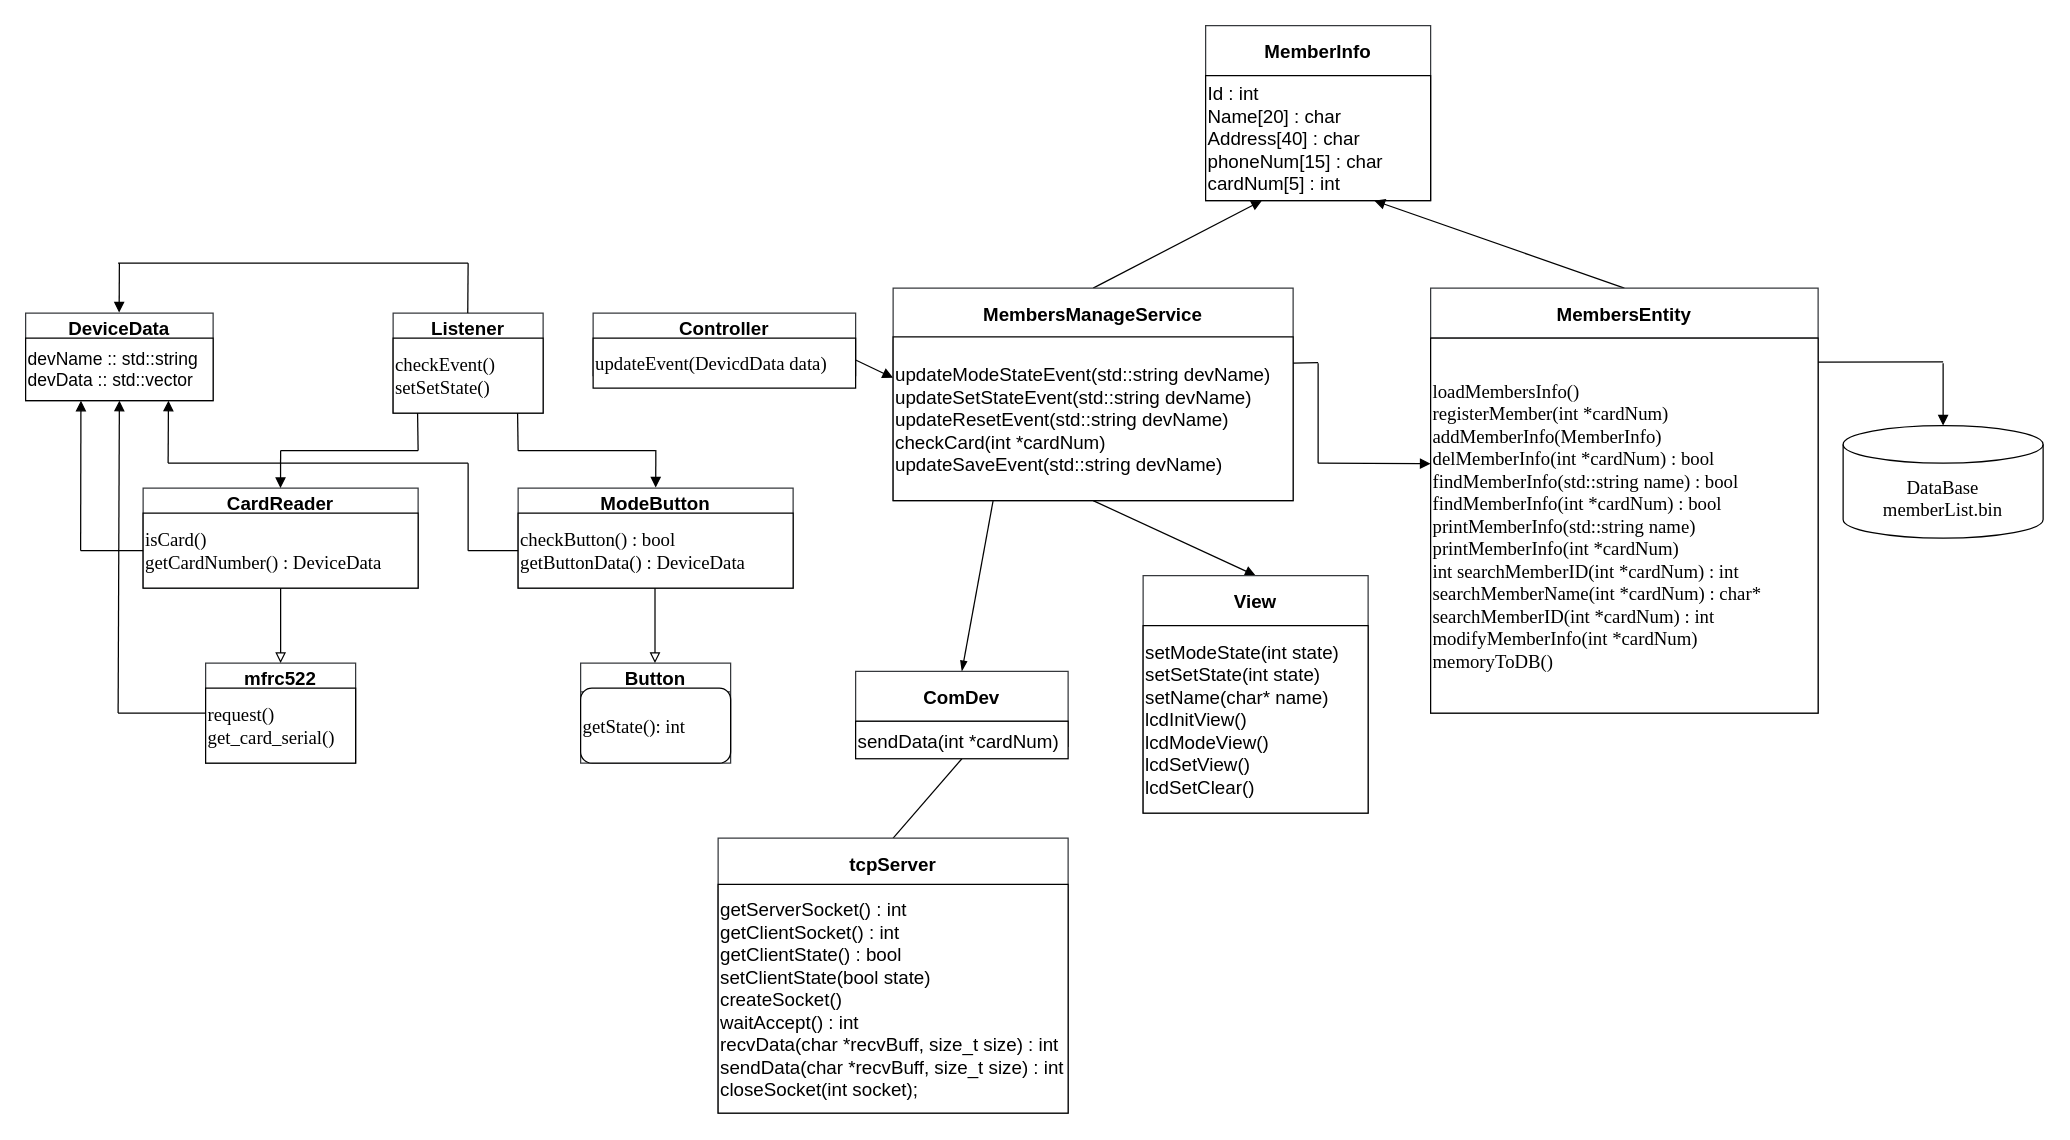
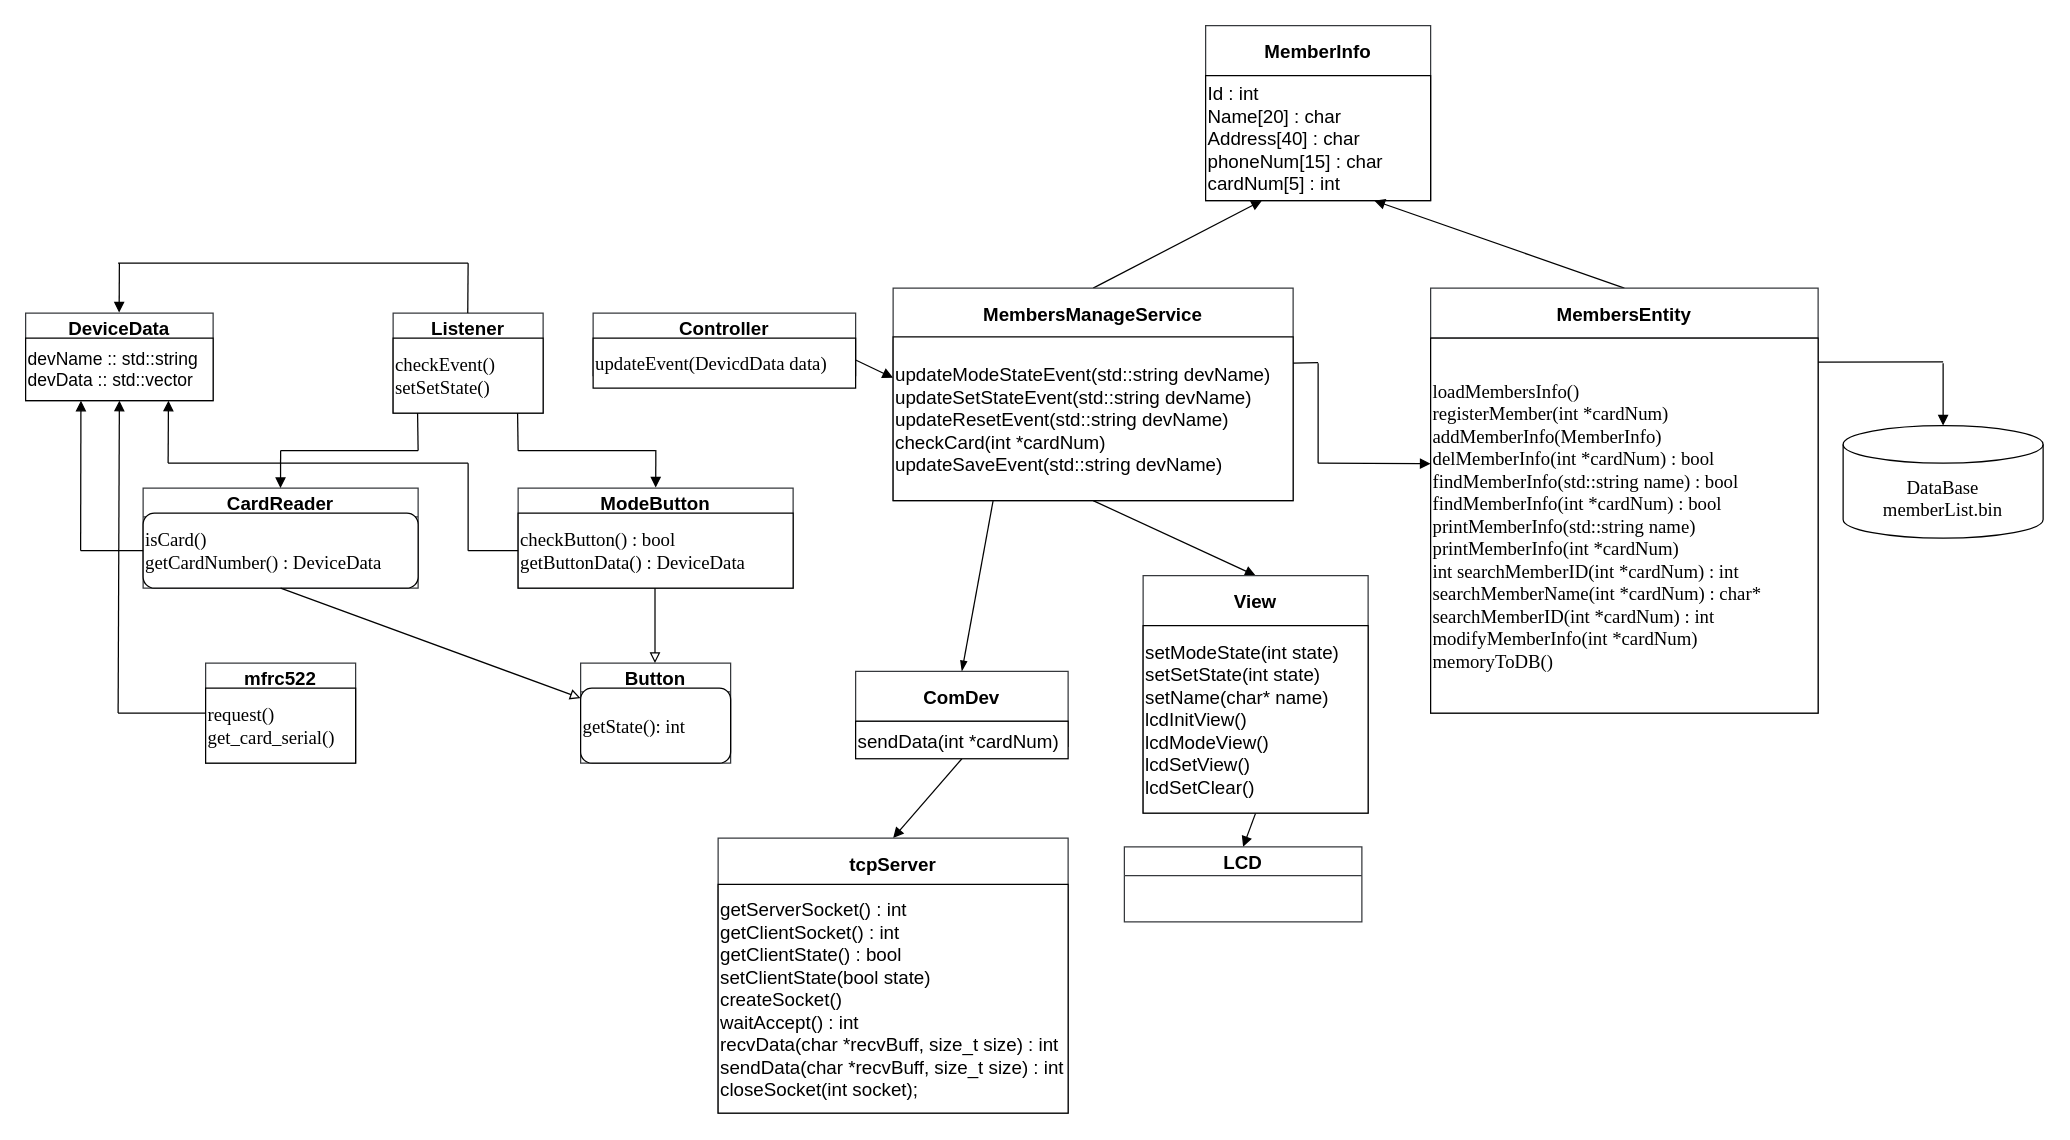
(281, 551) -> (281, 551)
(281, 622) -> (429, 643)
none -> (1251, 827)
(897, 834) -> (900, 830)
none -> (1243, 884)
